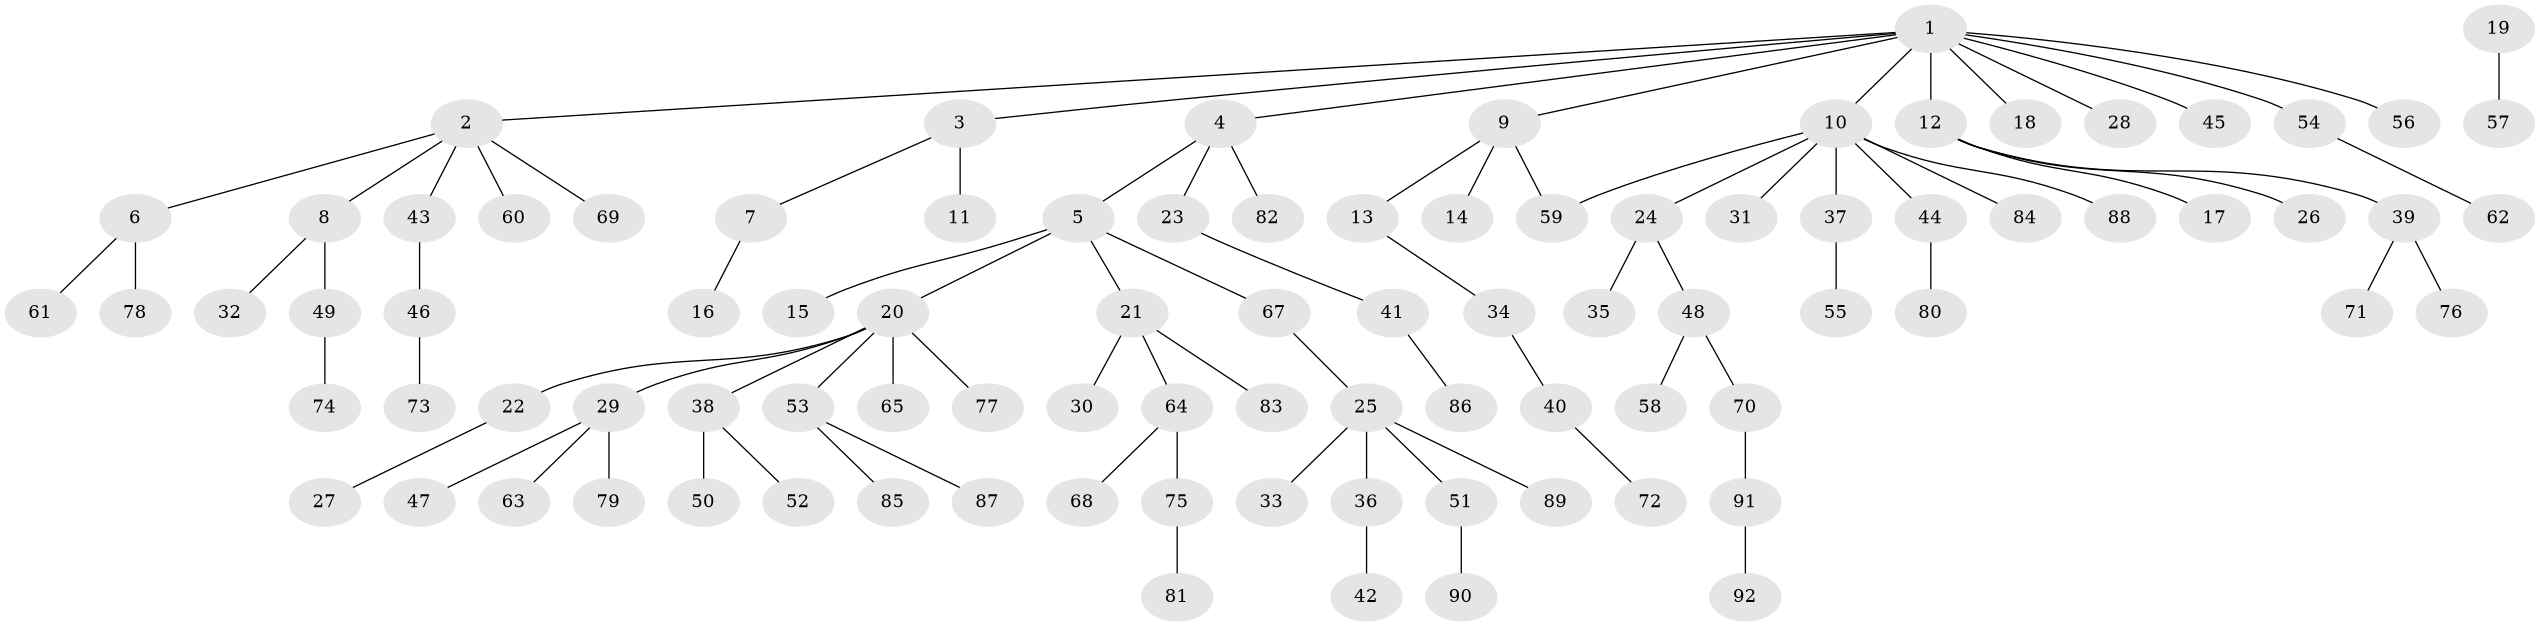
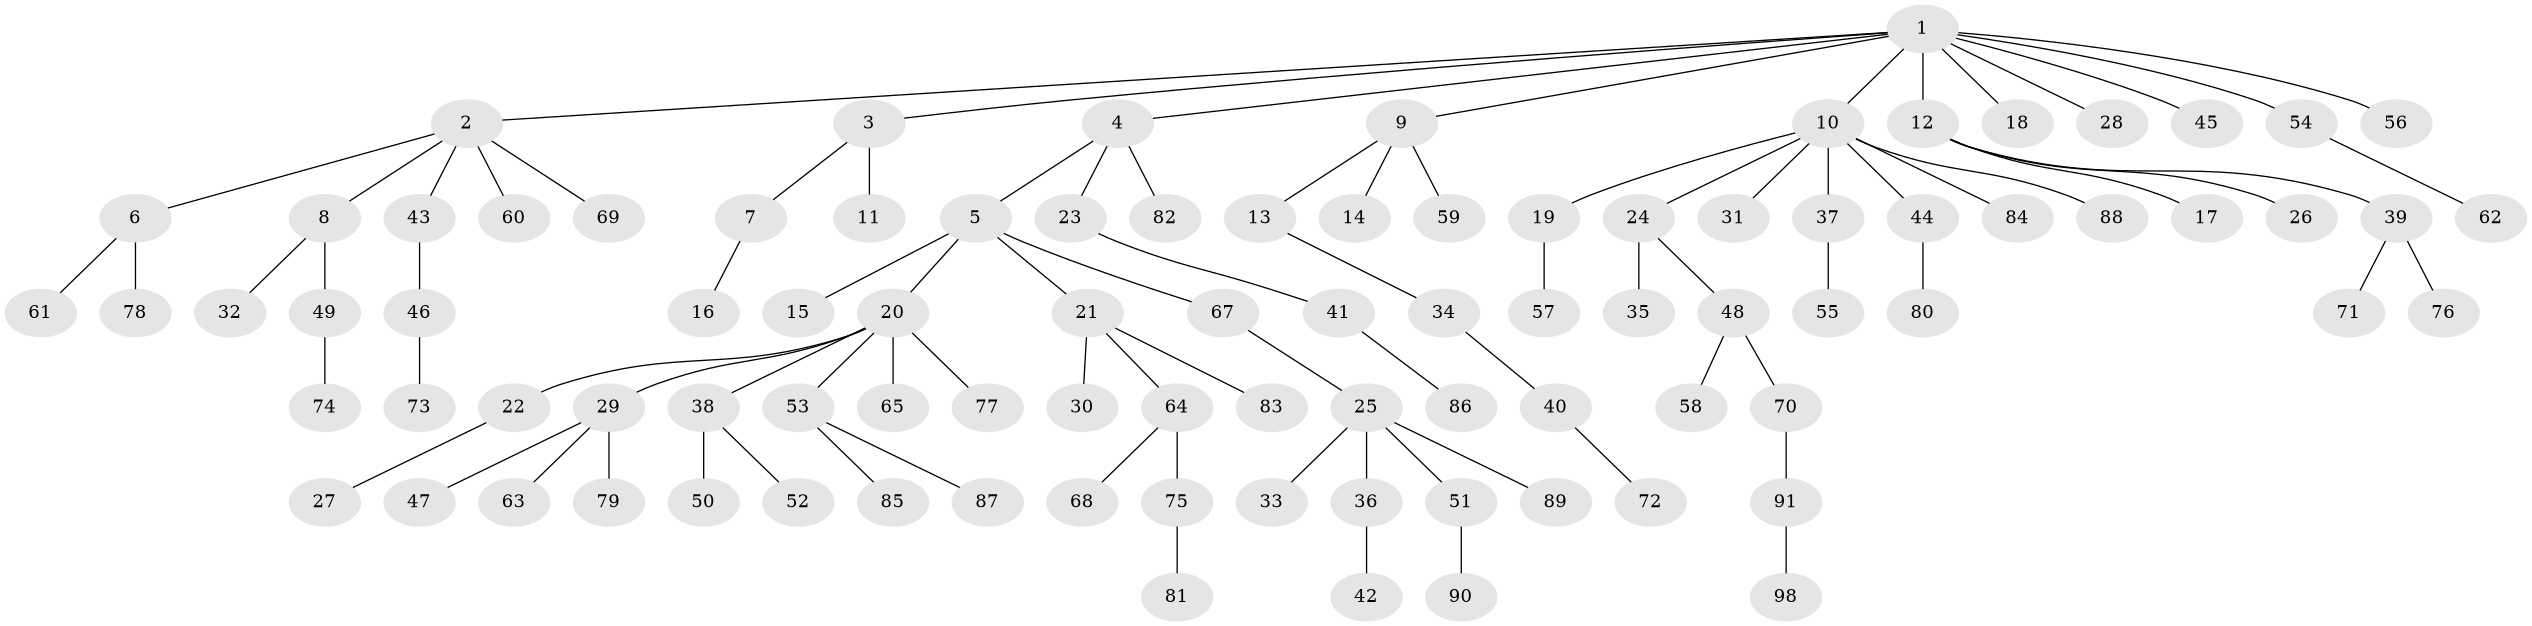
(1690, 164) -> (1682, 164)
(1745, 597) -> (1786, 597)
